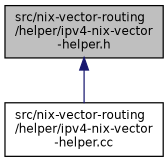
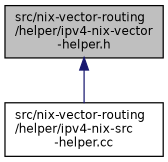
(84, 130) -> (84, 130)
